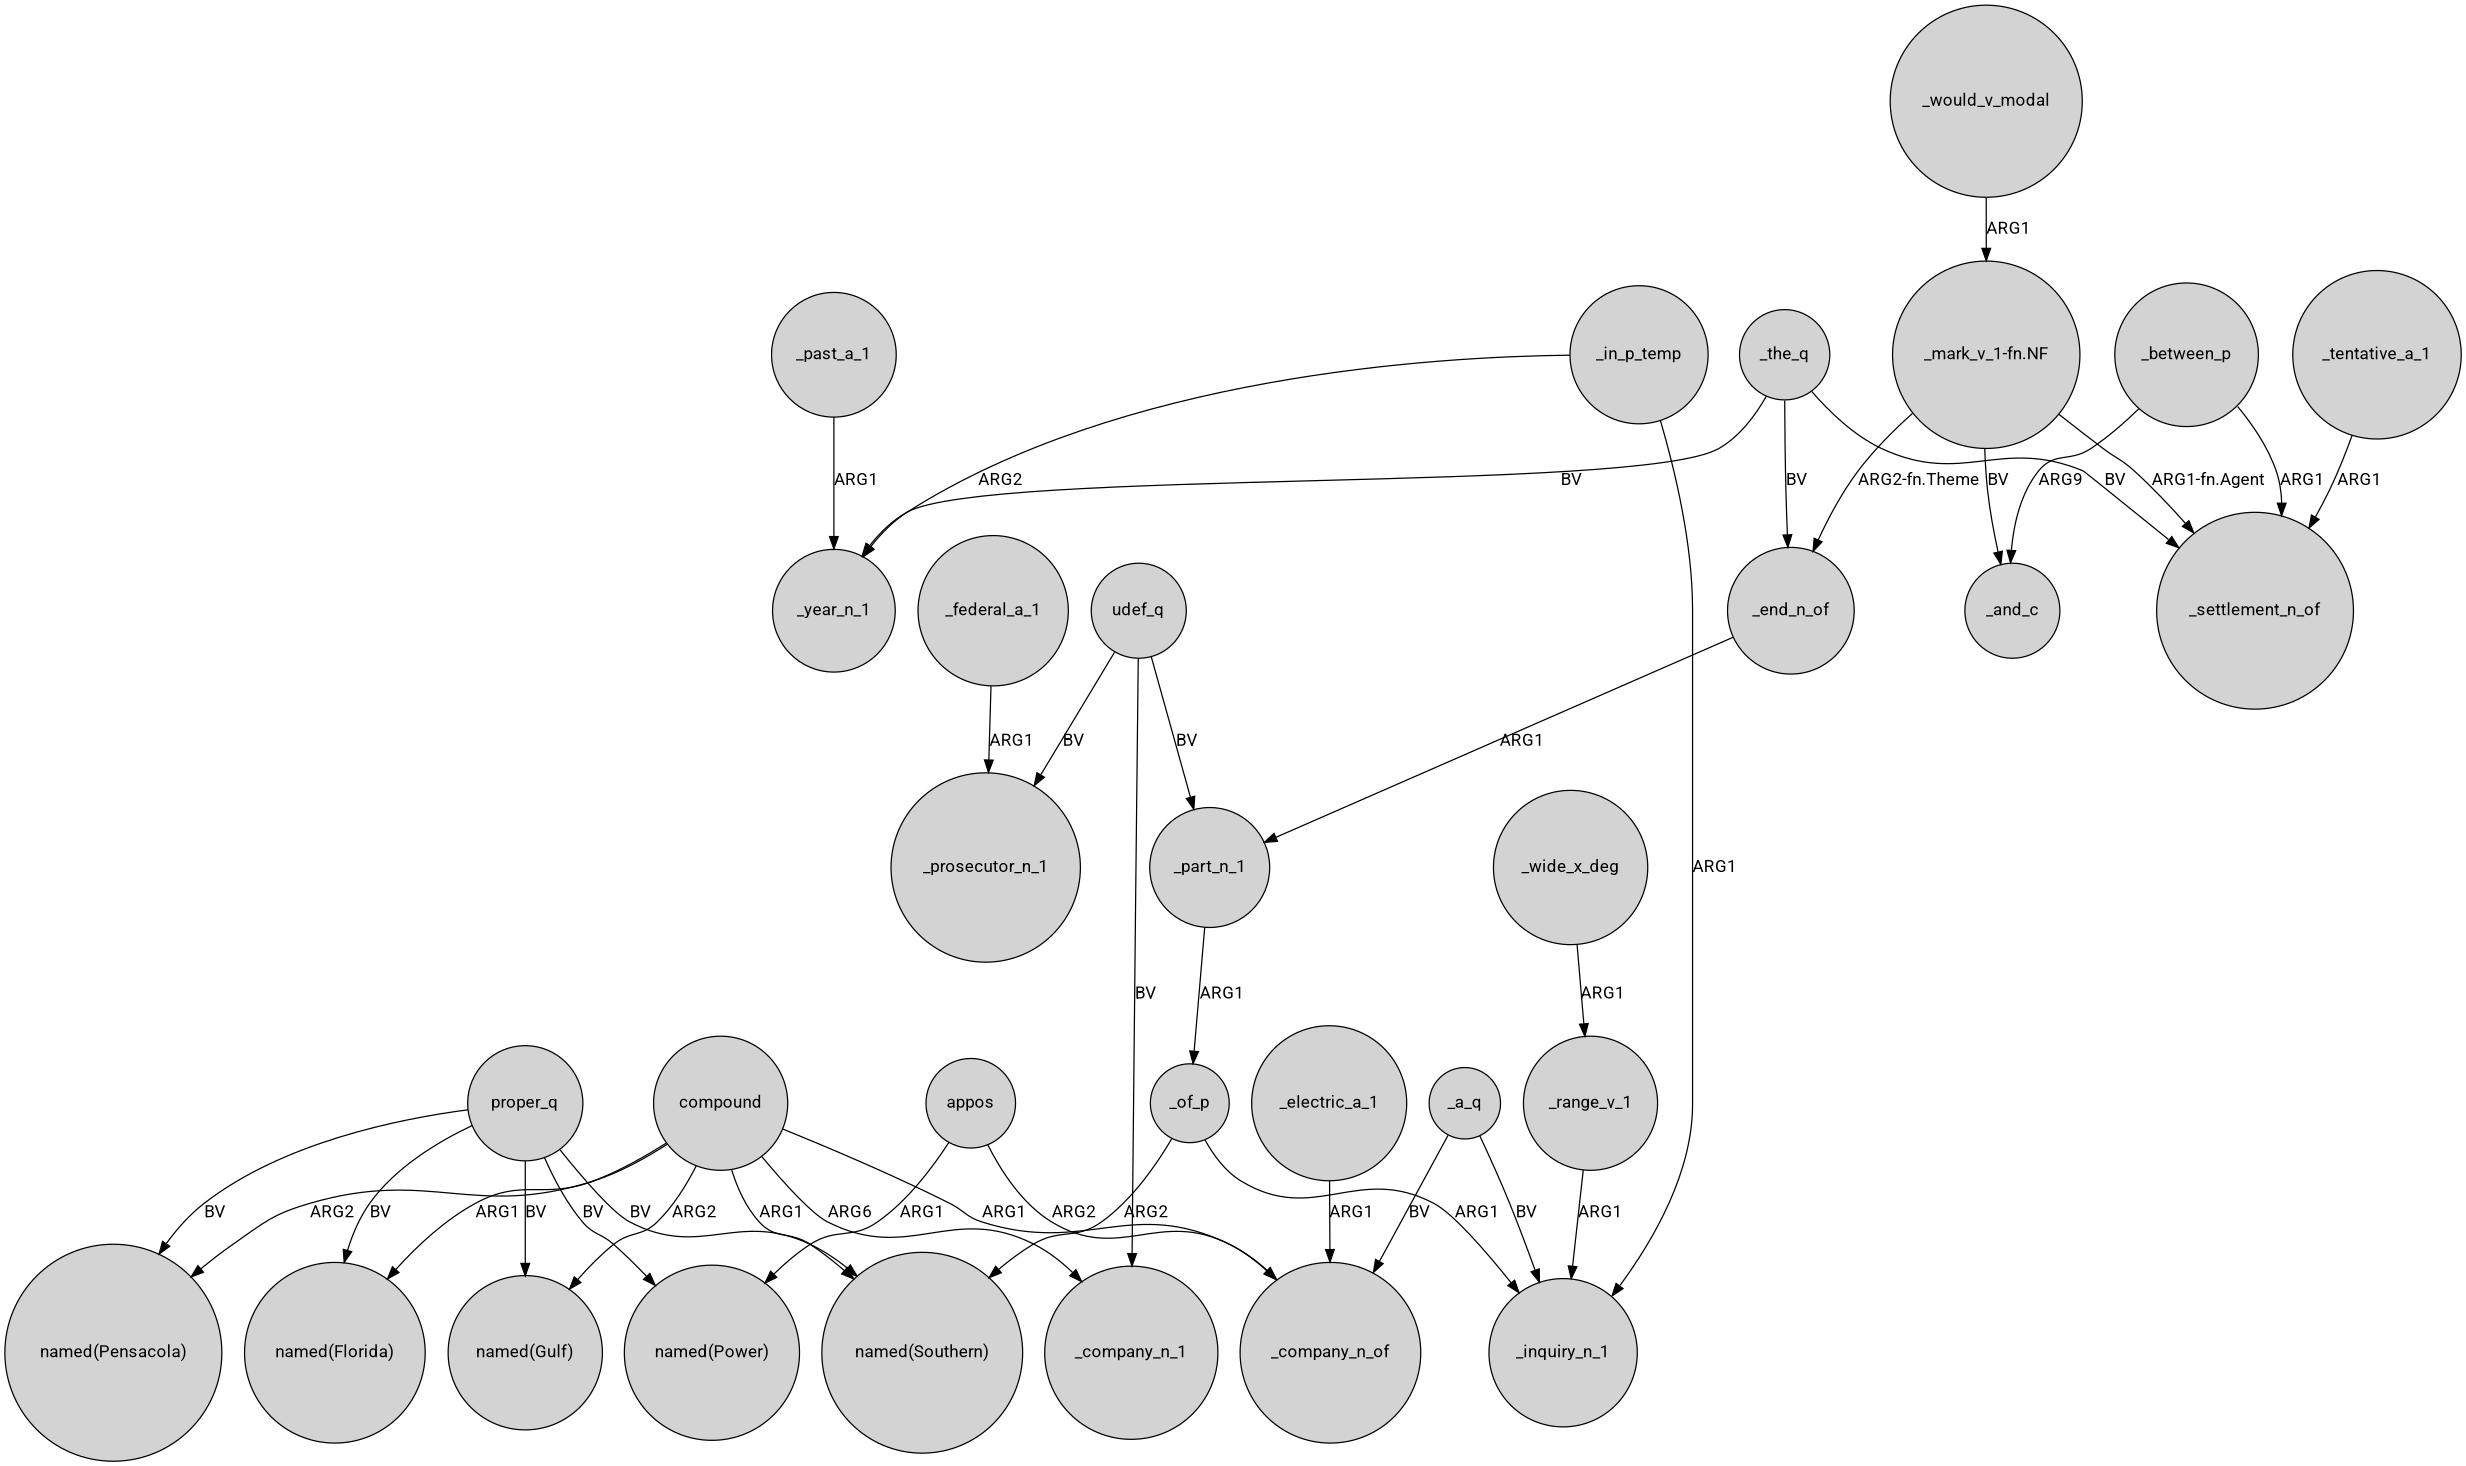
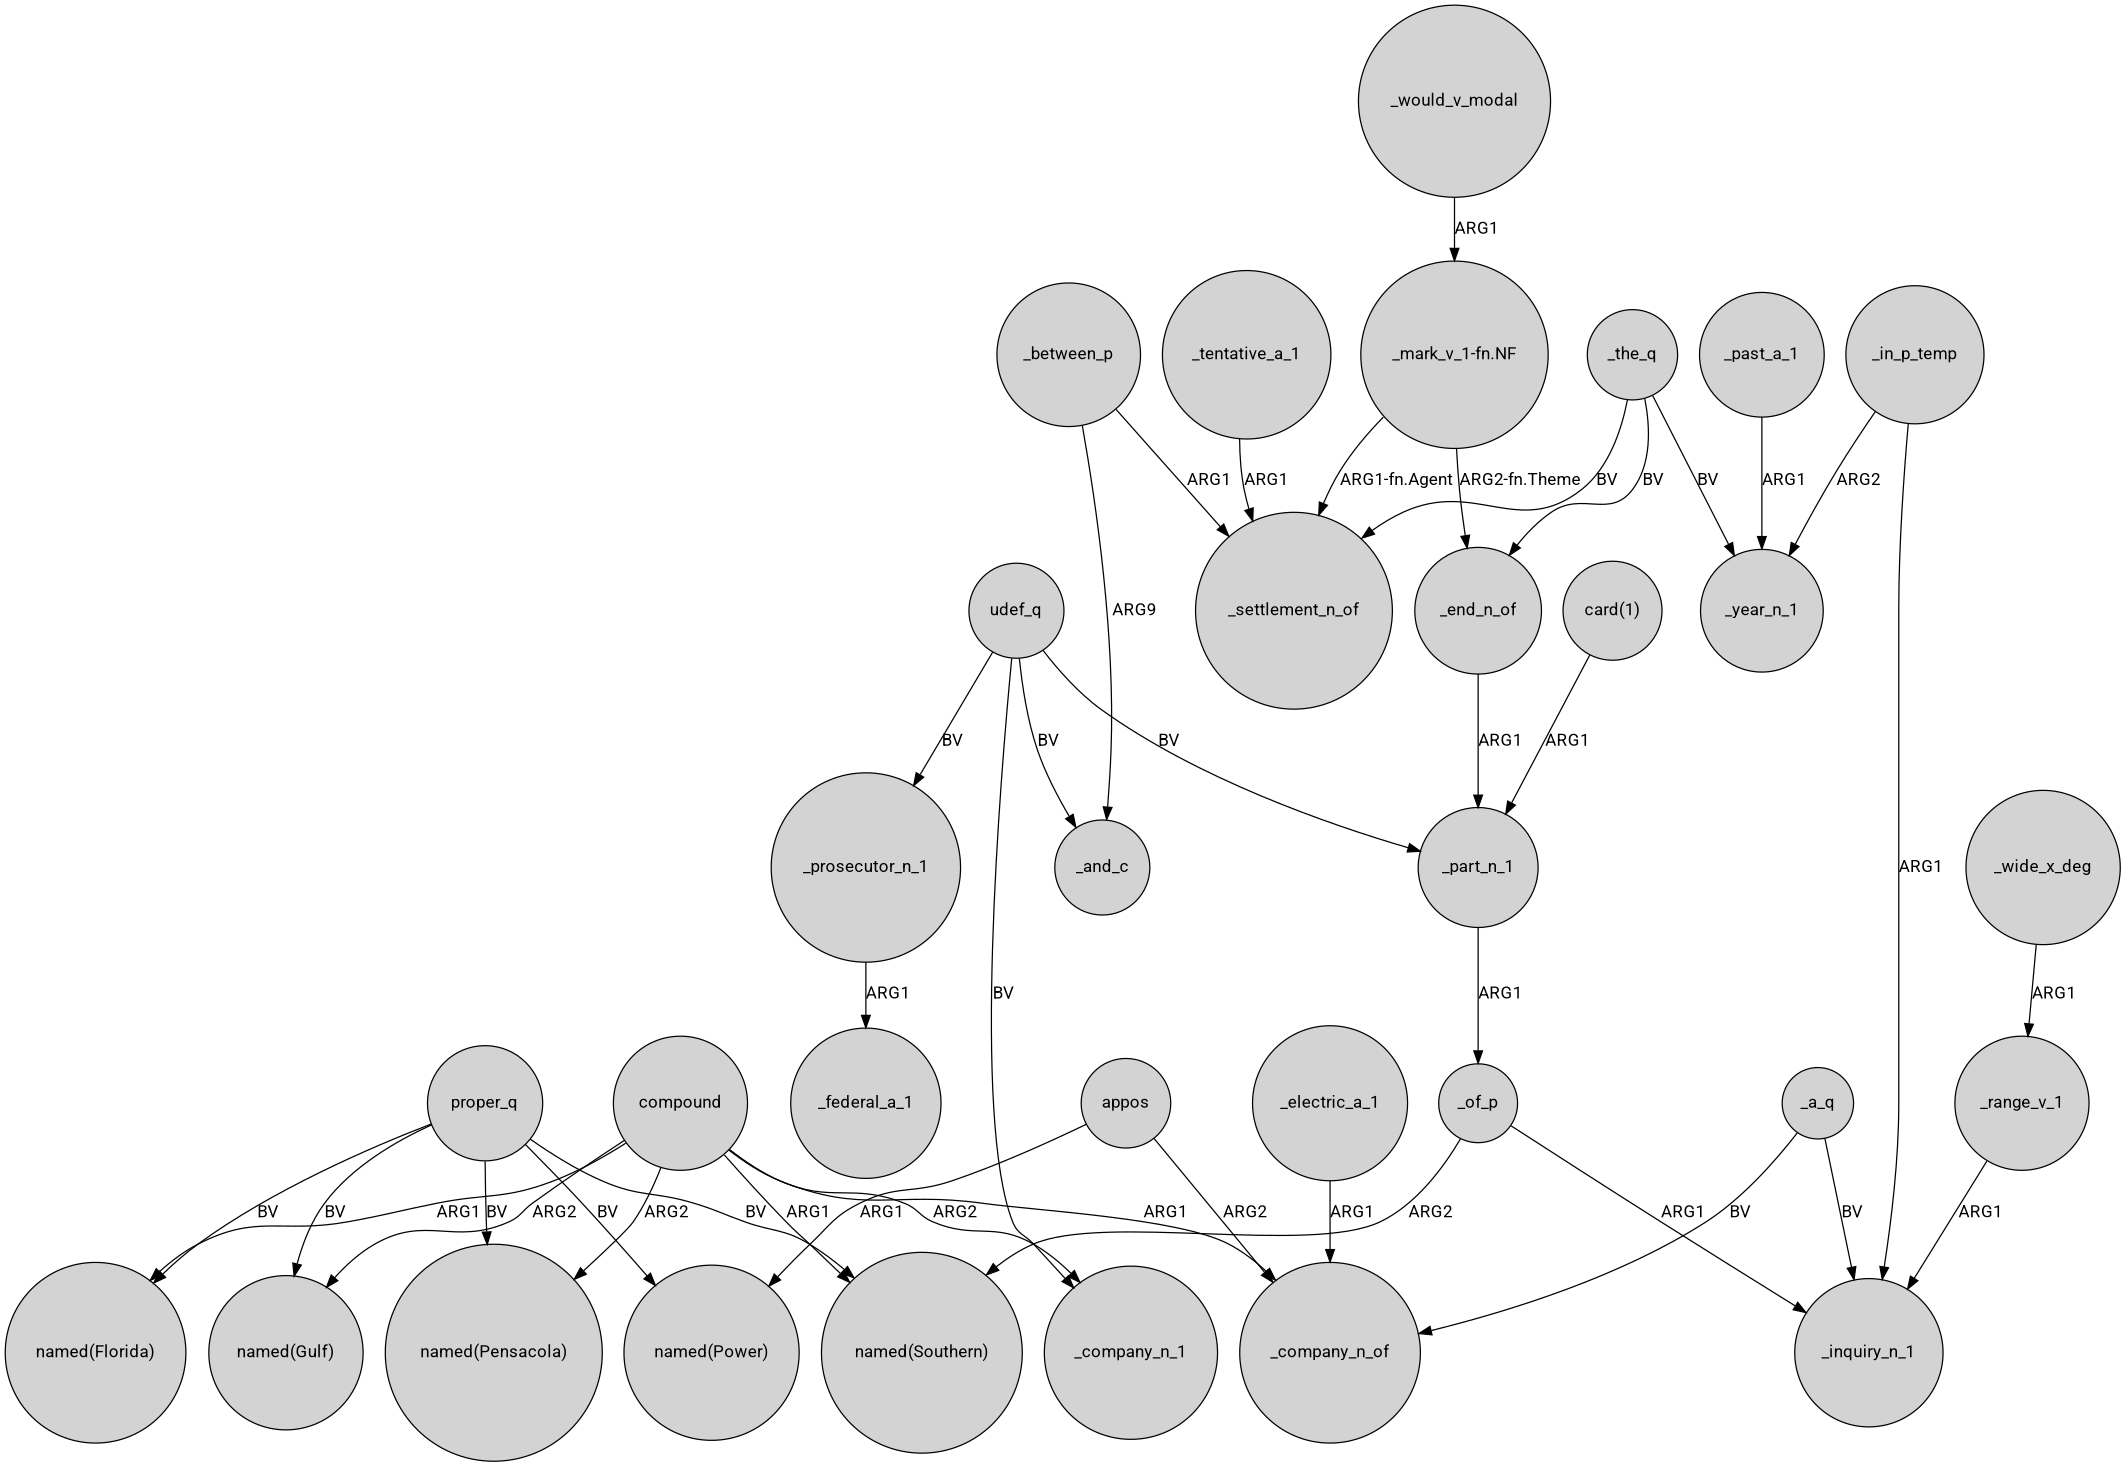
(1989, 501) -> (1034, 740)
none -> (1613, 611)
(990, 723) -> (866, 989)
(850, 1213) -> (955, 1213)
